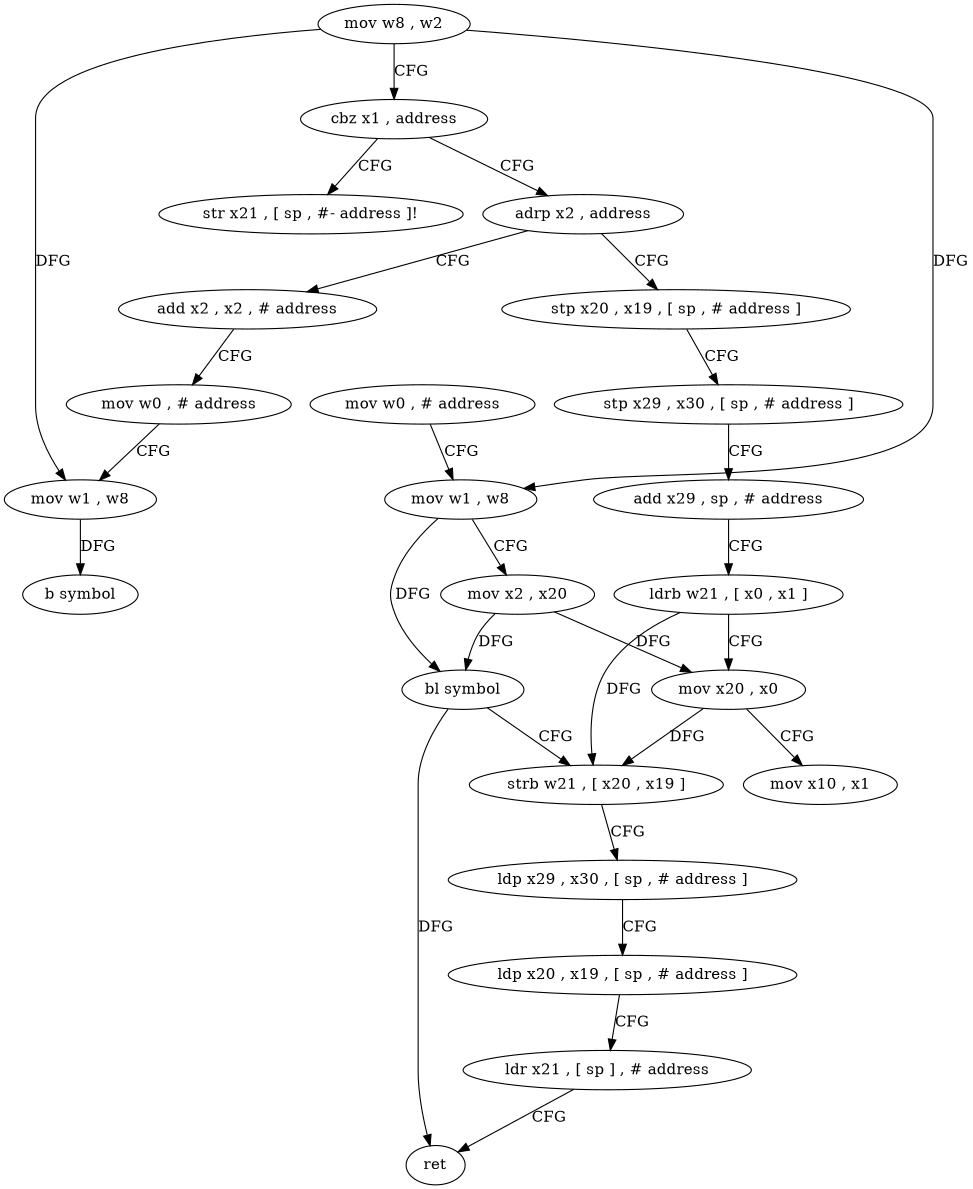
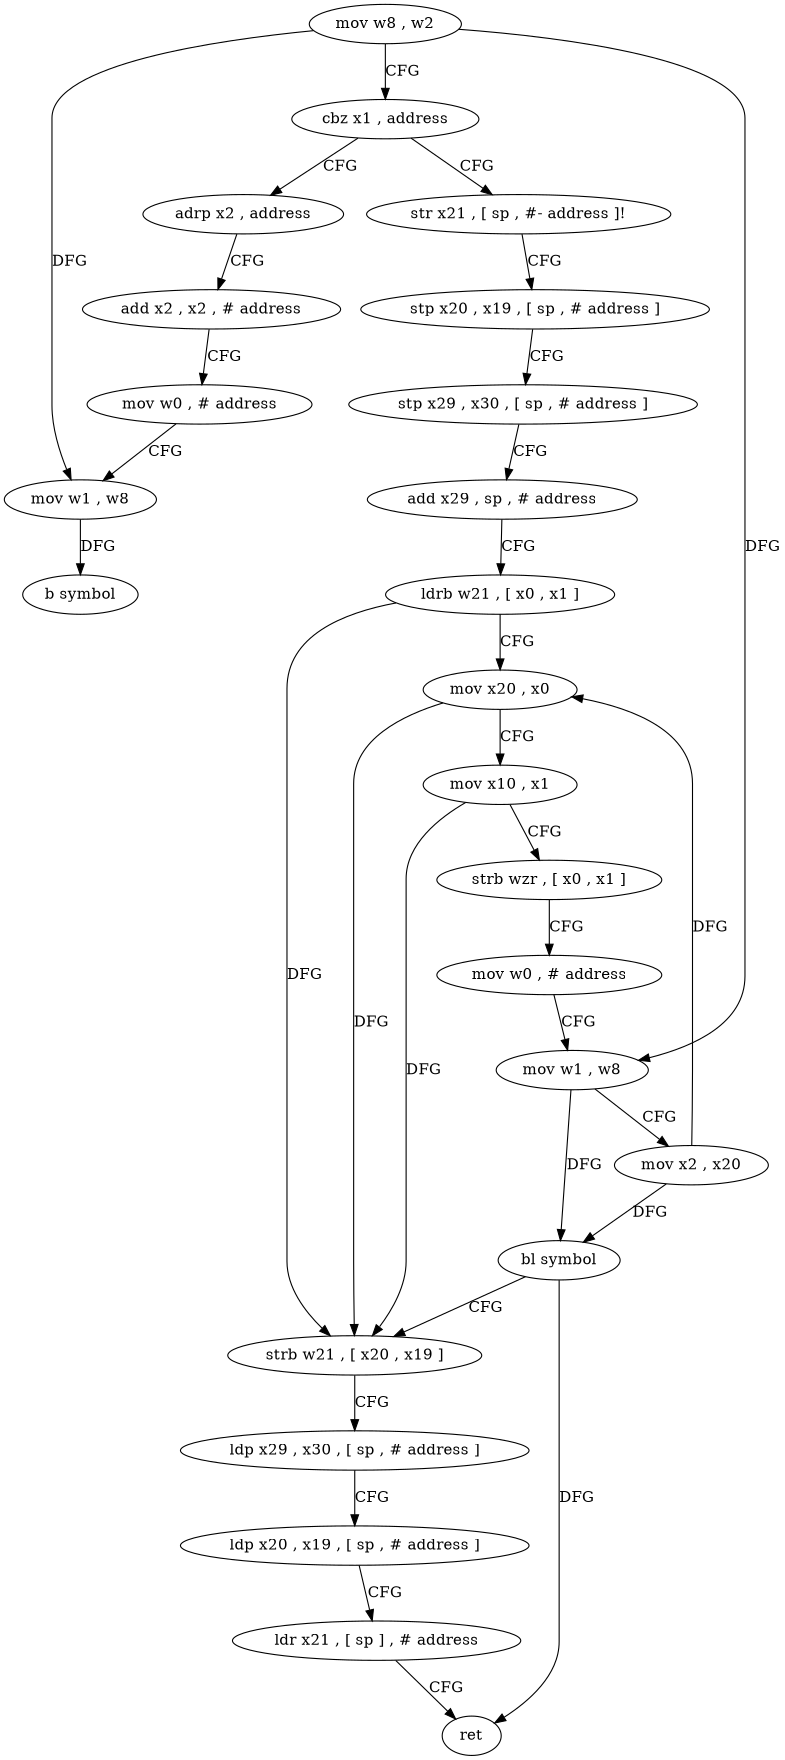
(625, 258) -> (526, 256)
none -> (549, 880)
none -> (406, 1055)
